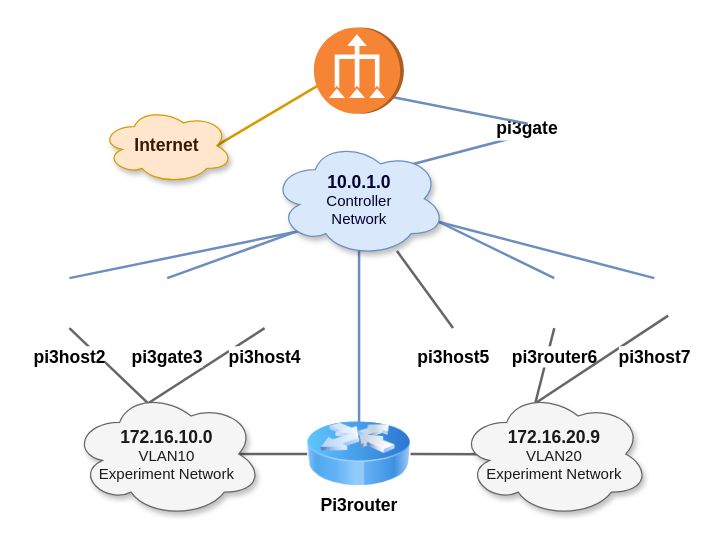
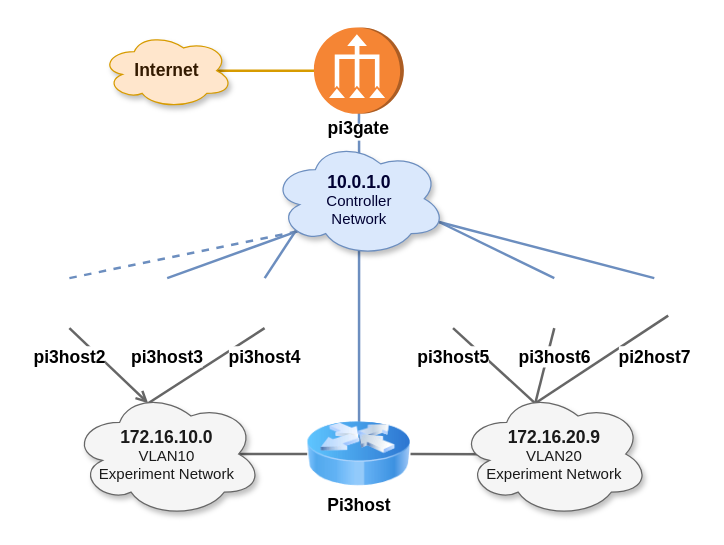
(528, 128) -> (359, 128)
(167, 146) -> (167, 71)
(178, 256) -> (178, 256)
none -> (278, 257)
(425, 290) -> (510, 380)
(168, 356) -> (168, 356)
(555, 356) -> (555, 356)
(655, 356) -> (655, 356)
(143, 398) -> (142, 397)
(359, 506) -> (359, 506)
